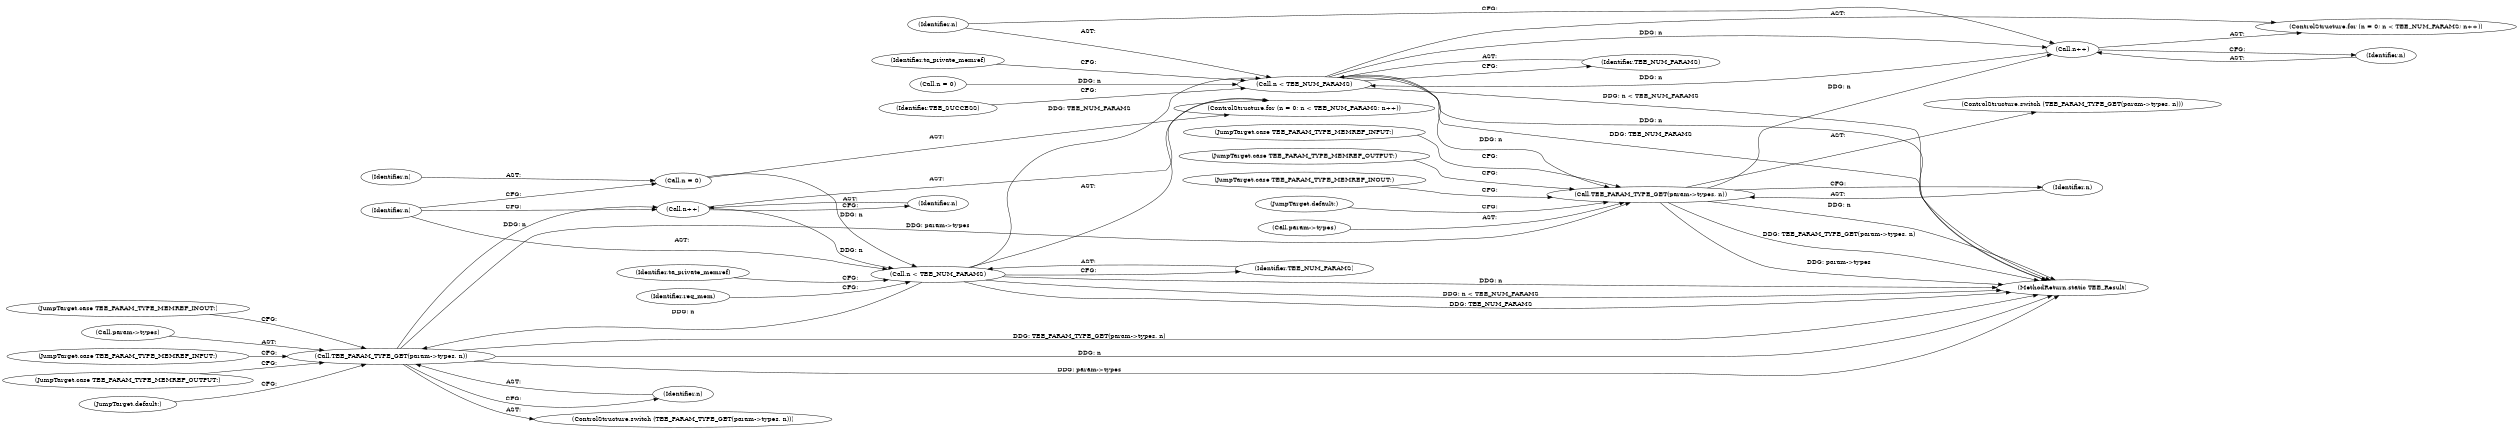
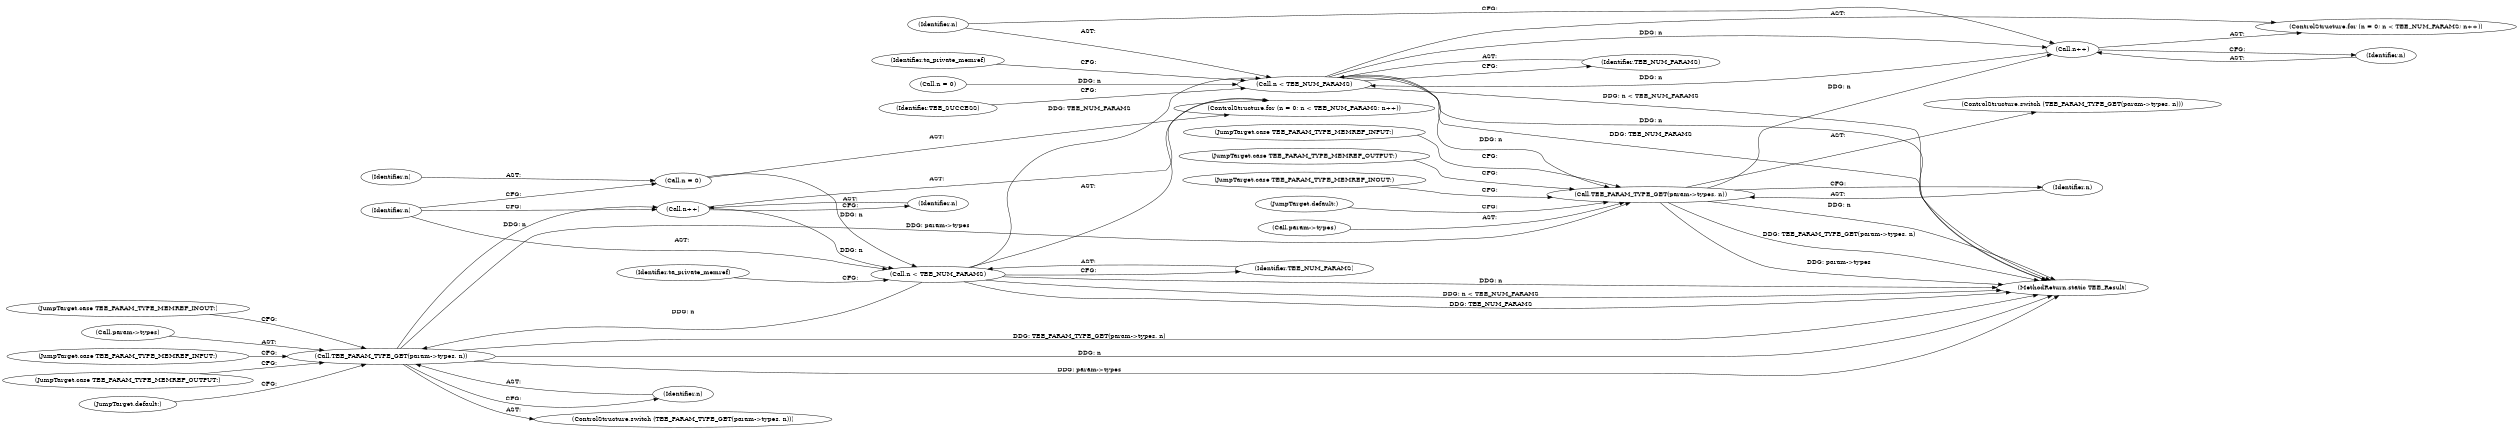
(683, 297) -> none
